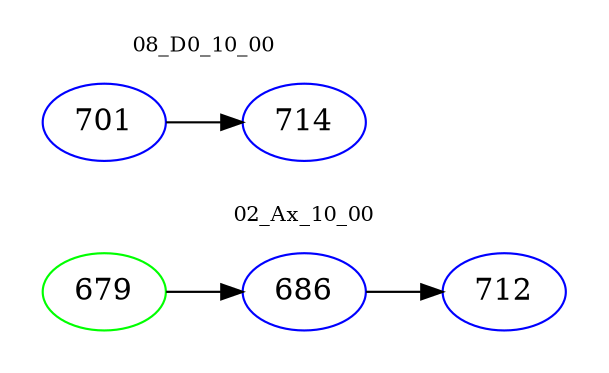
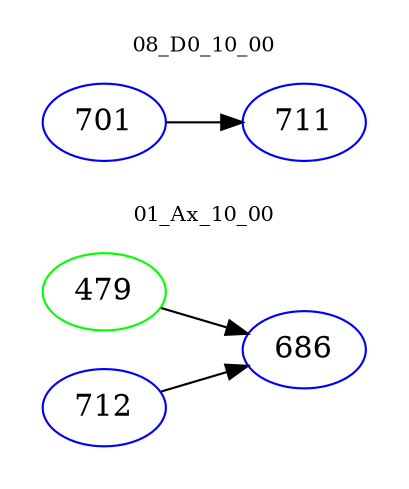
(304, 122) -> (304, 122)
(304, 216) -> (204, 216)
(104, 292) -> (104, 292)
(394, 292) -> (194, 382)
